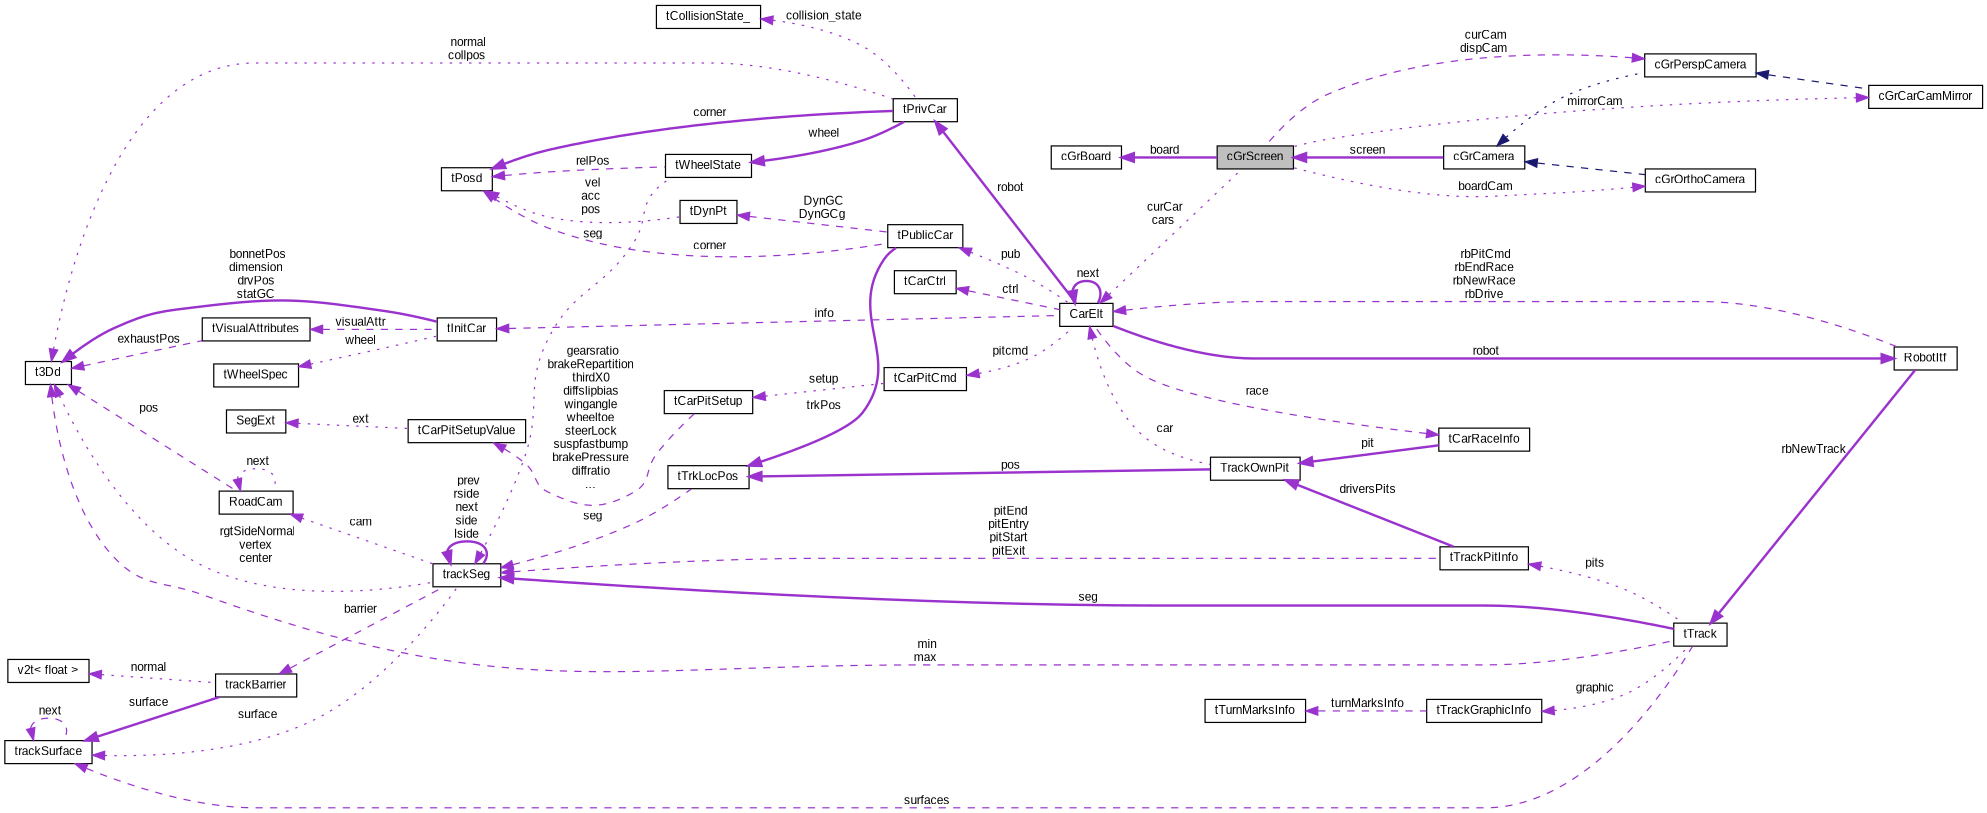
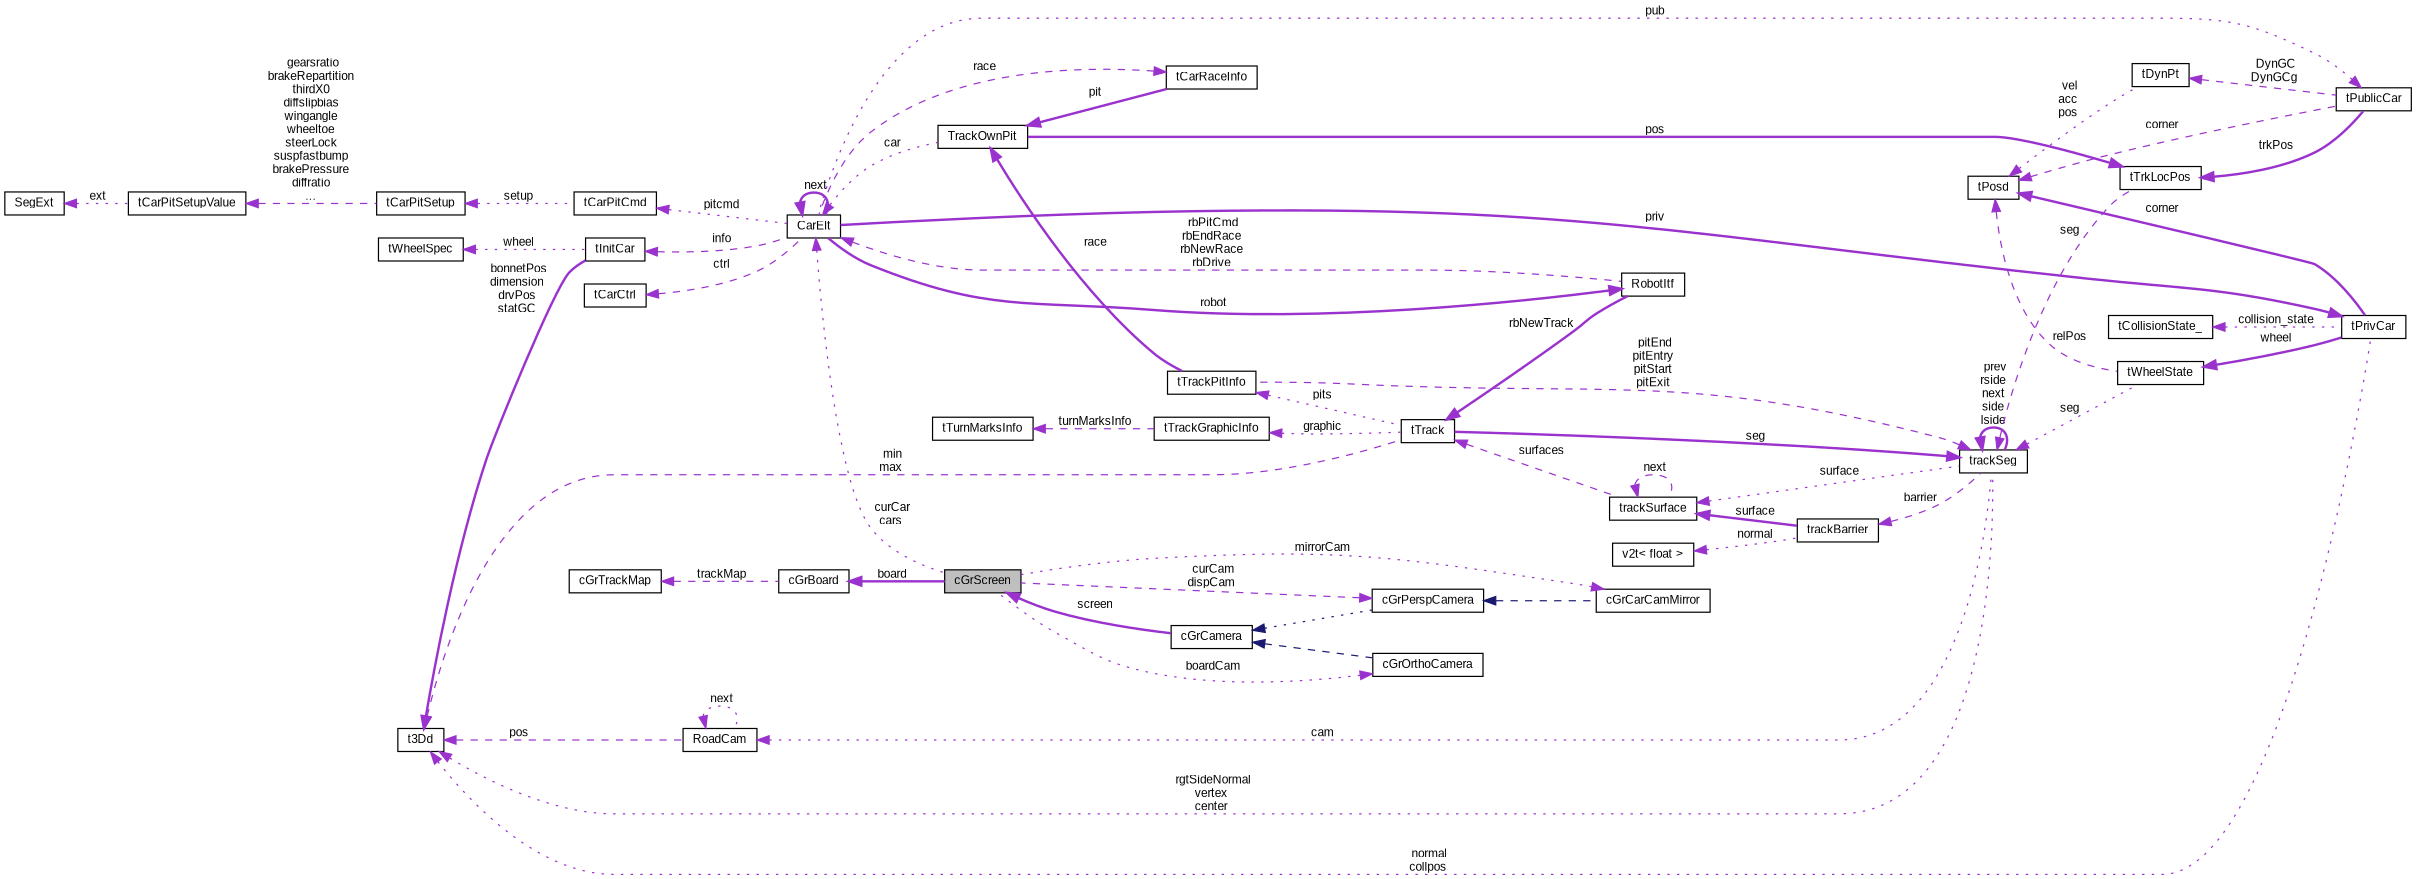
(1009, 188) -> (1653, 217)
(256, 329) -> none
(1366, 490) -> (1094, 243)
none -> (615, 581)
(920, 808) -> (1542, 471)
